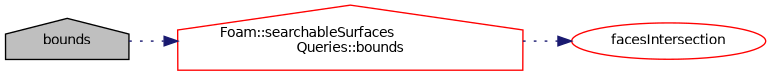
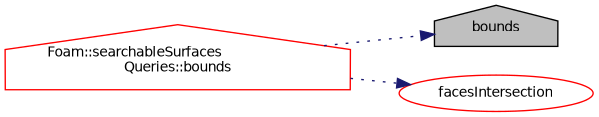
(146, 41) -> (372, 41)
